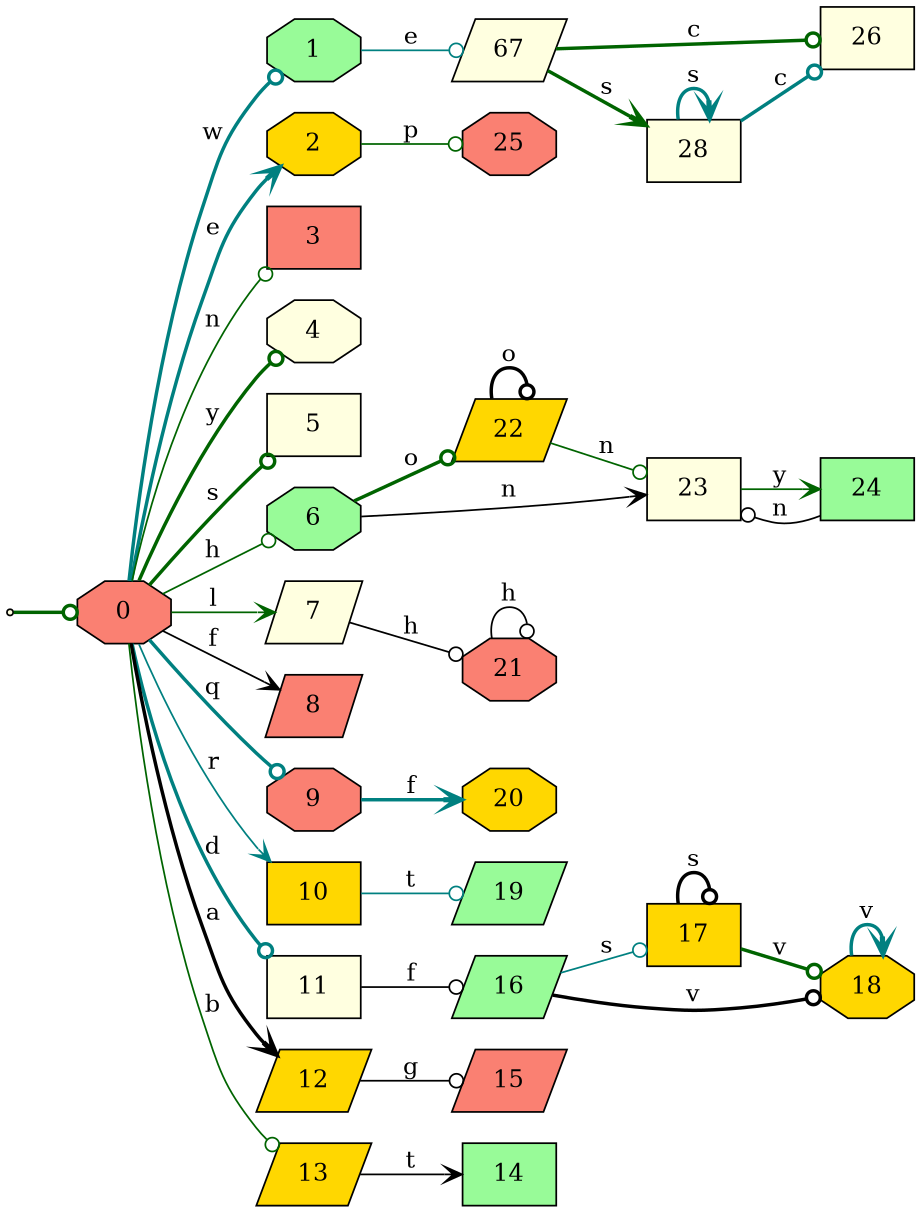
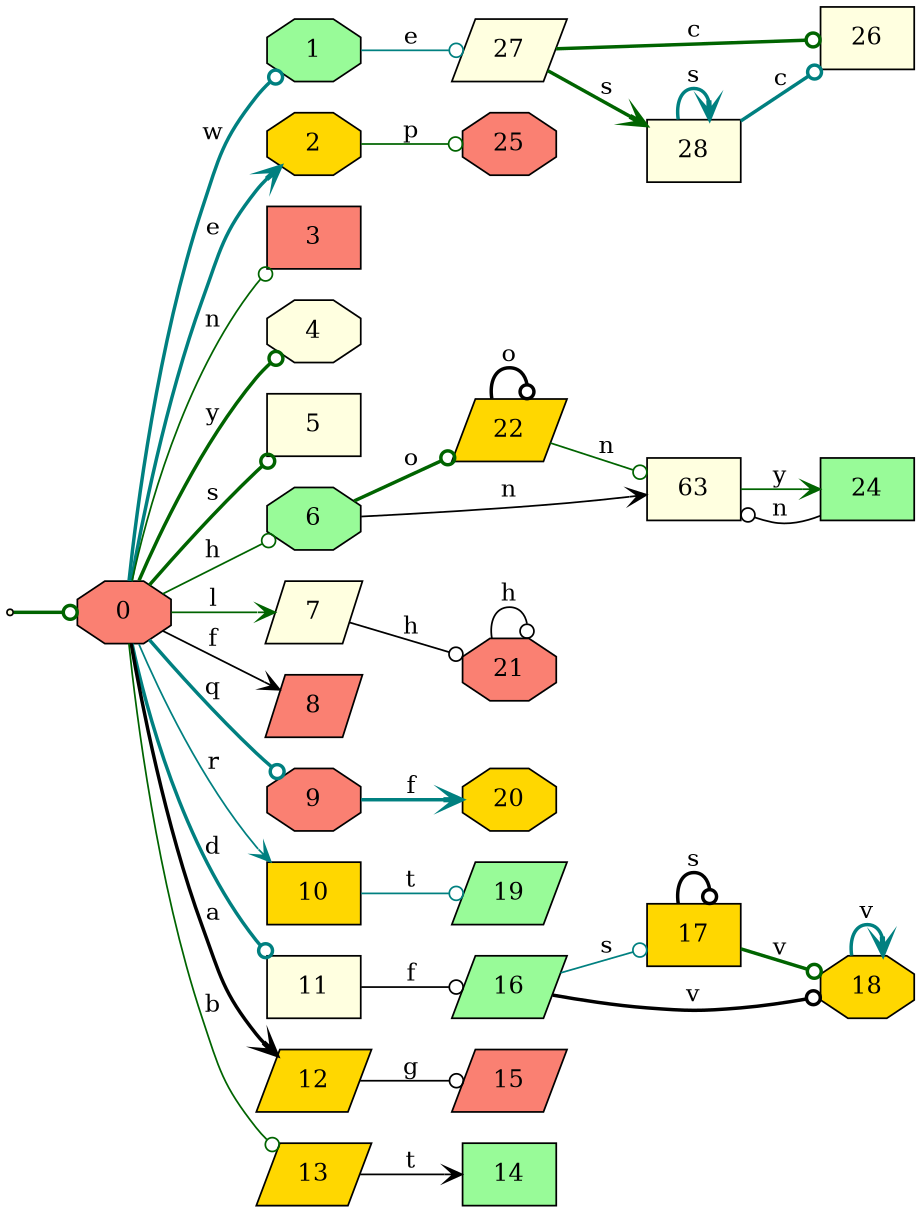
(509, 50) -> (509, 50)
(694, 489) -> (694, 489)
